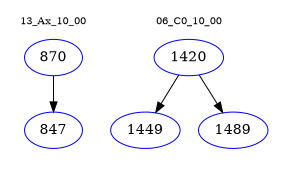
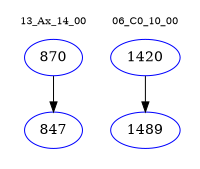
(54, 22) -> (54, 22)
(145, 130) -> none
